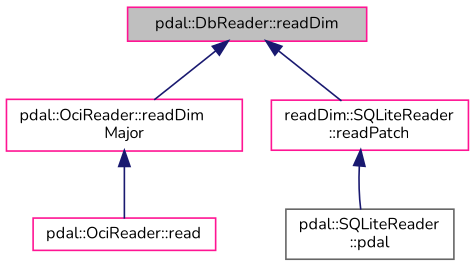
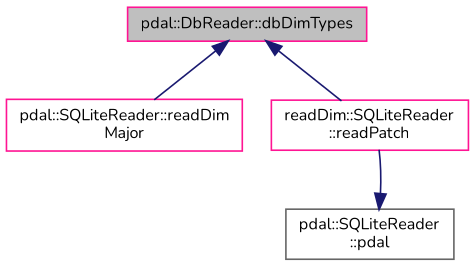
(247, 24) -> (247, 24)
(124, 125) -> (124, 125)
(359, 188) -> (381, 172)
(124, 234) -> none
